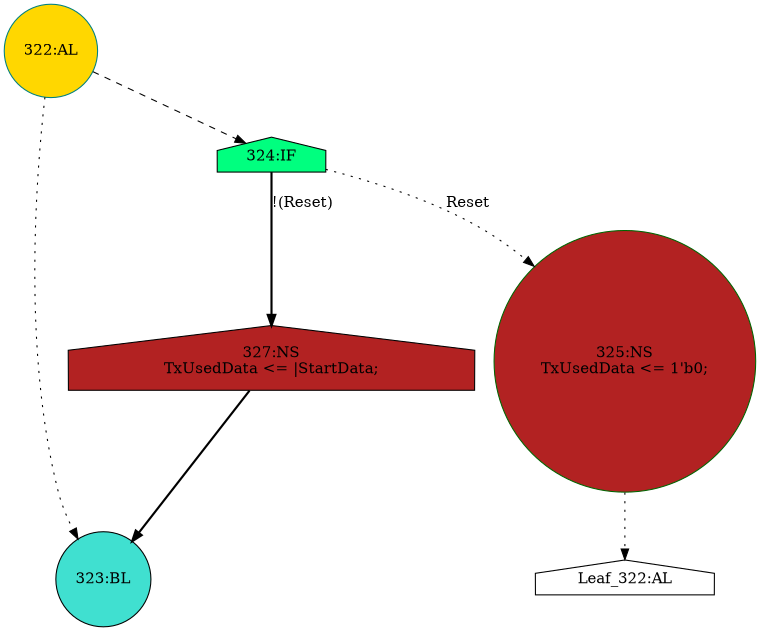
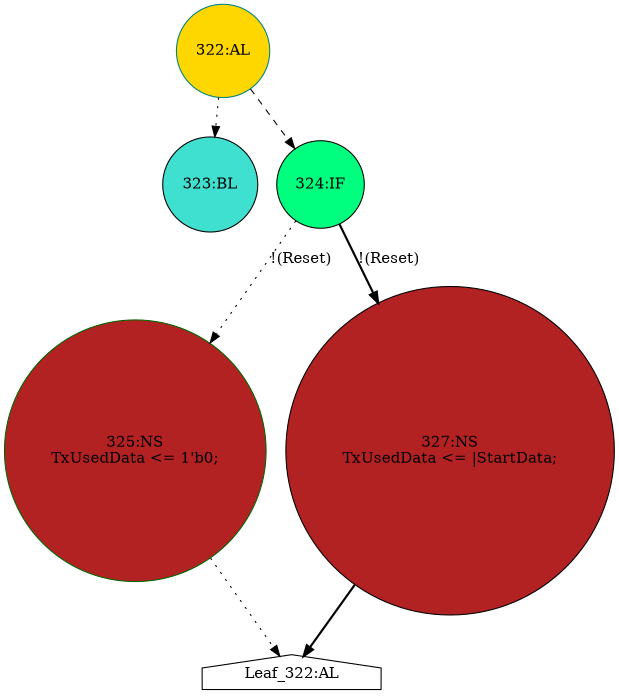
(272, 156) -> (321, 184)
(468, 203) -> (301, 259)
(272, 361) -> (450, 451)
(194, 462) -> (332, 616)
